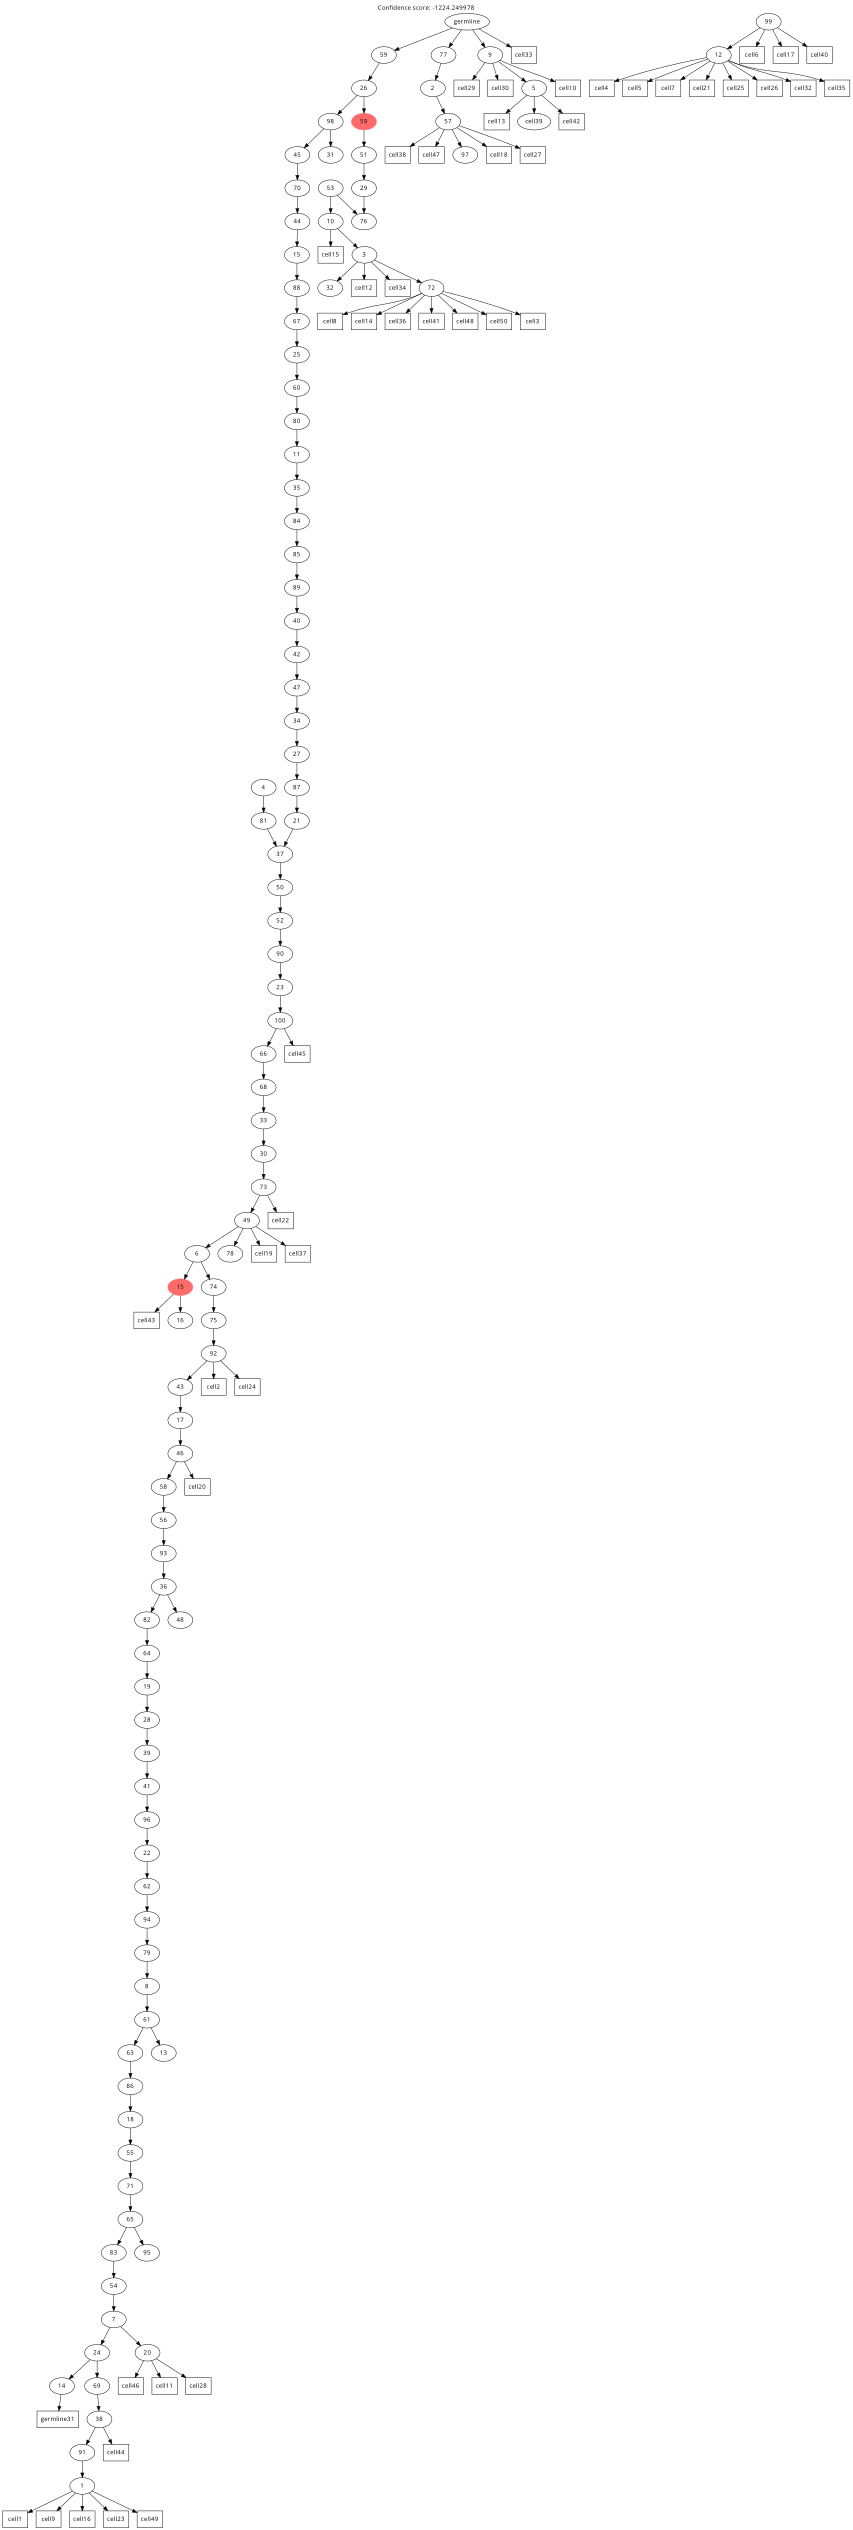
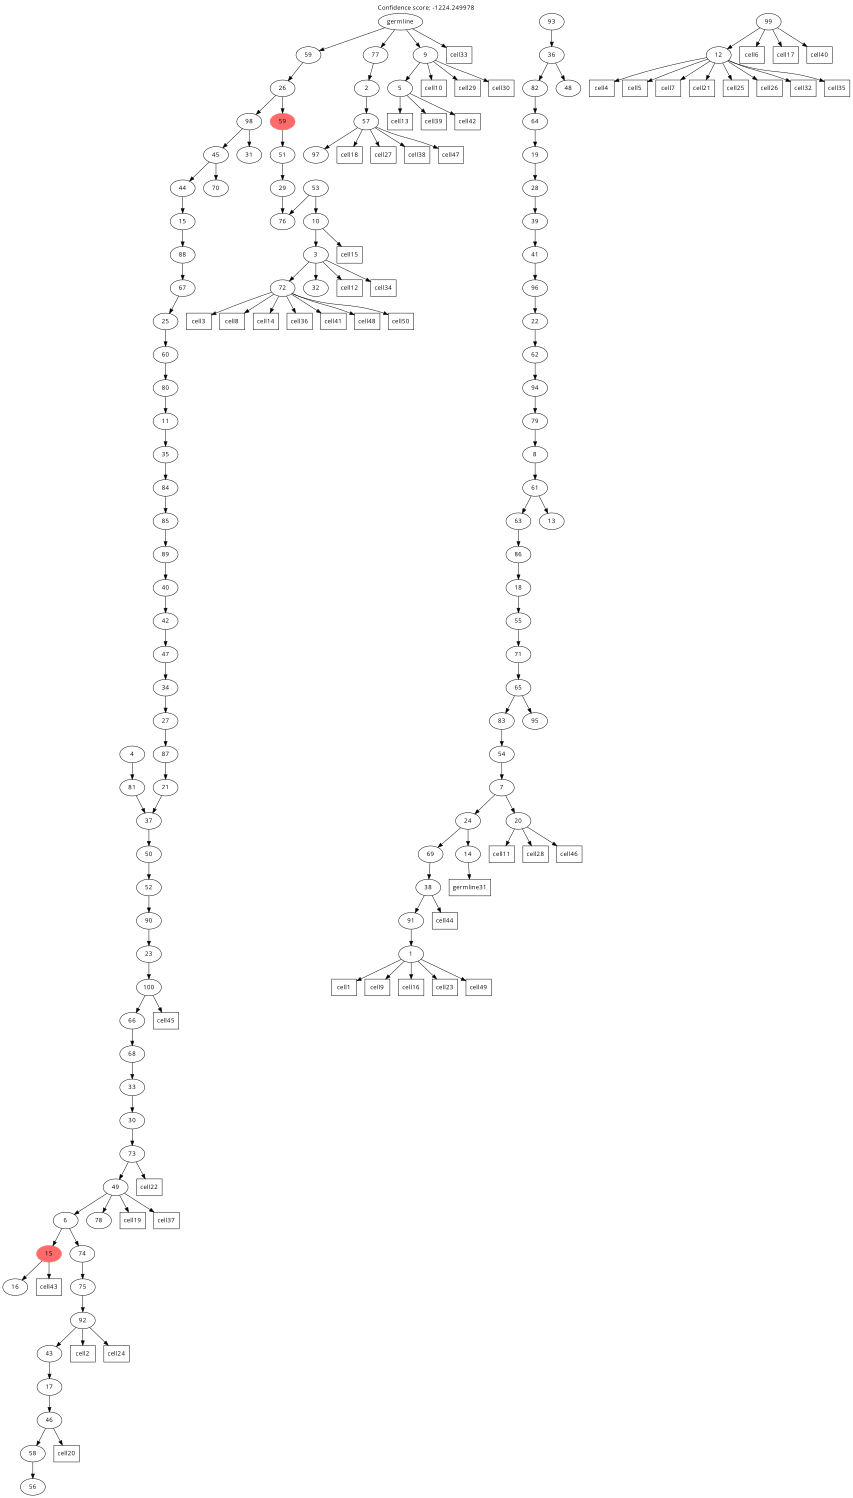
(534, 122) -> (434, 122)
(297, 203) -> (201, 170)
(164, 1535) -> none
